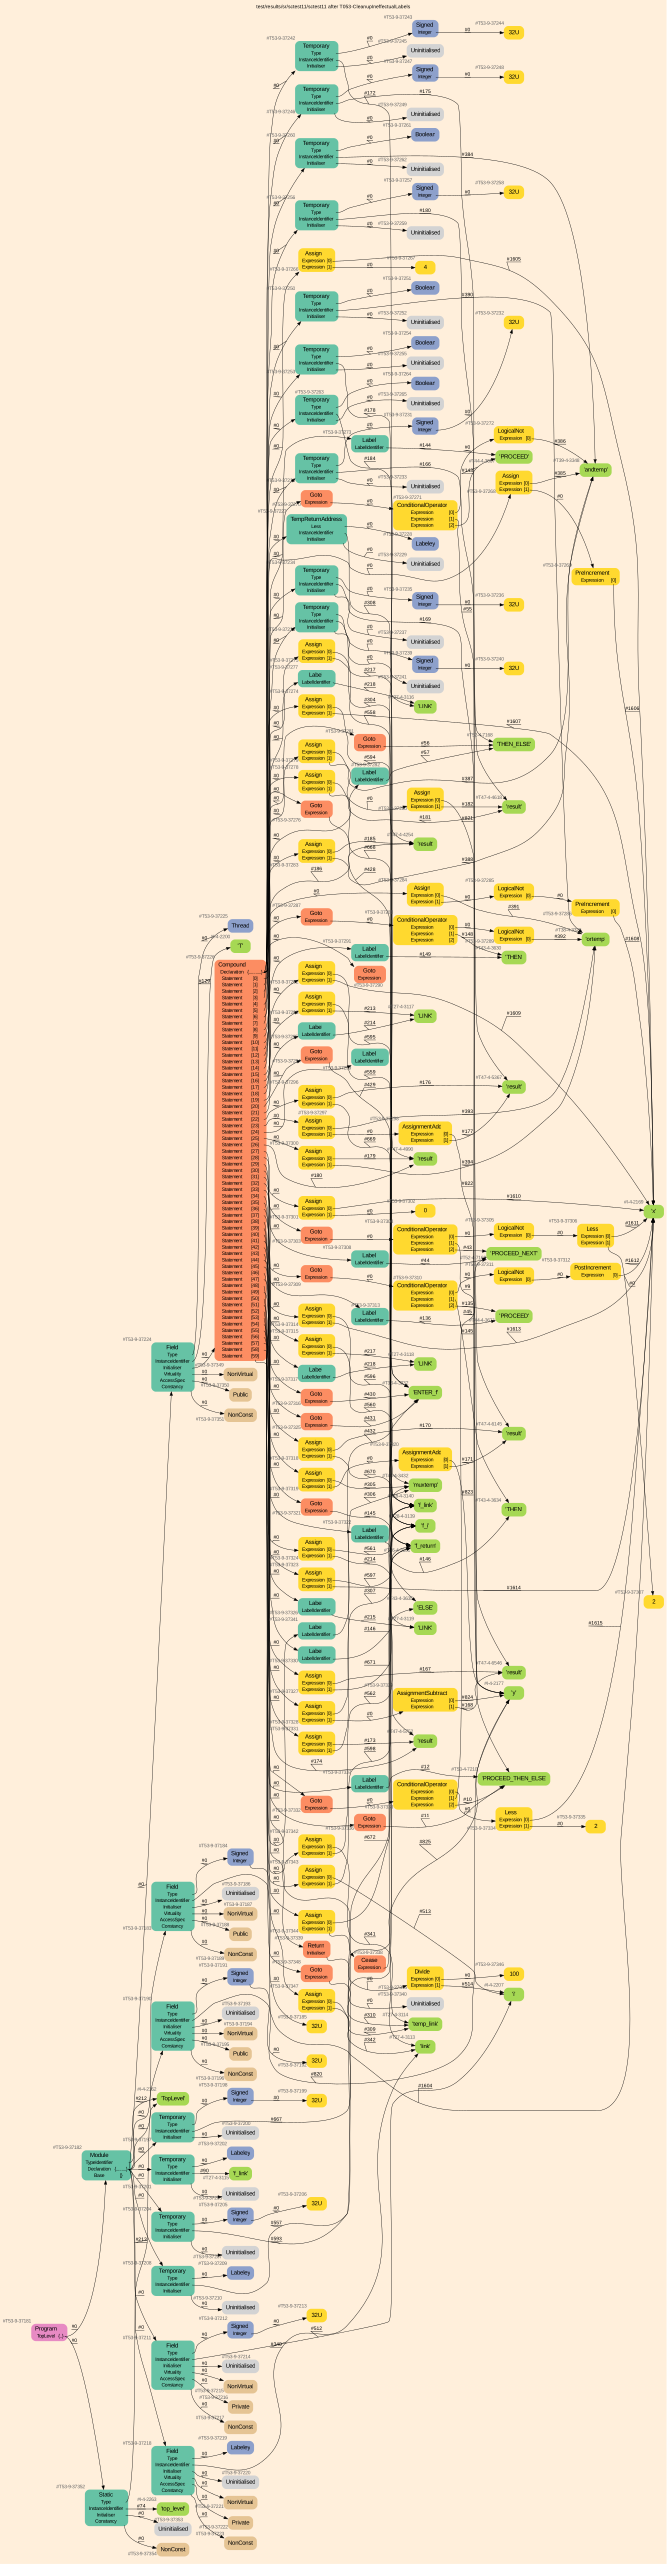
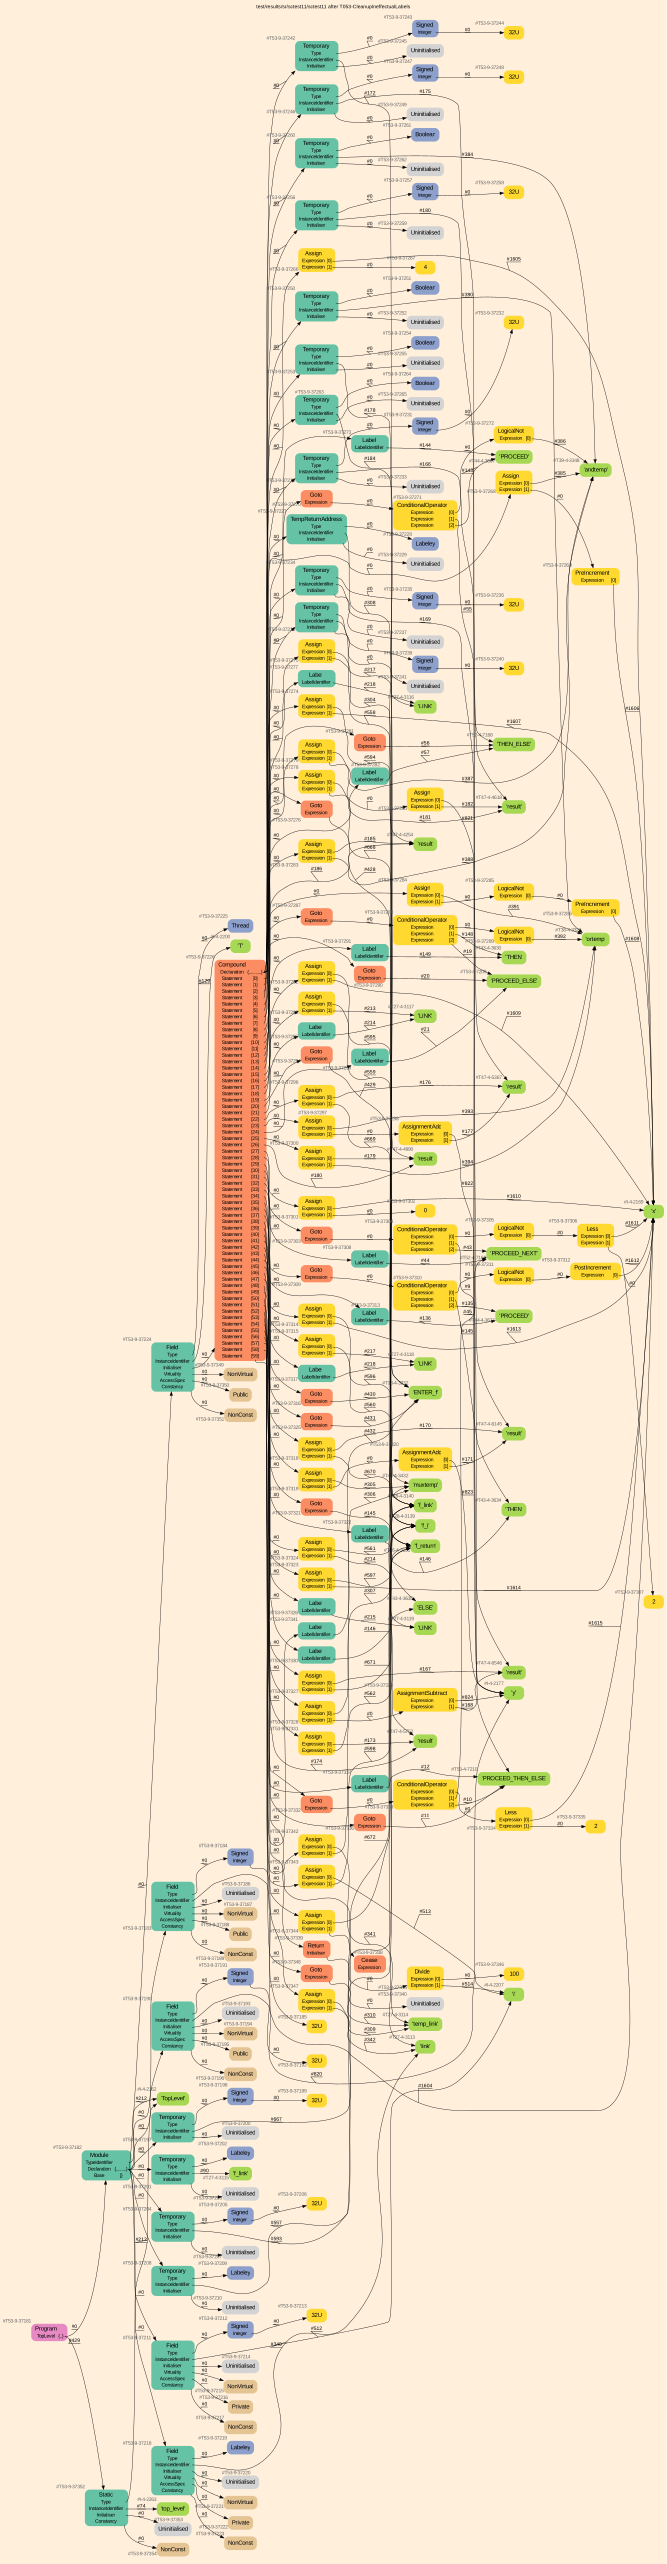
(316, 527) -> (316, 527)
none -> (514, 981)
(456, 1845) -> none
(75, 2341) -> (75, 2341)
